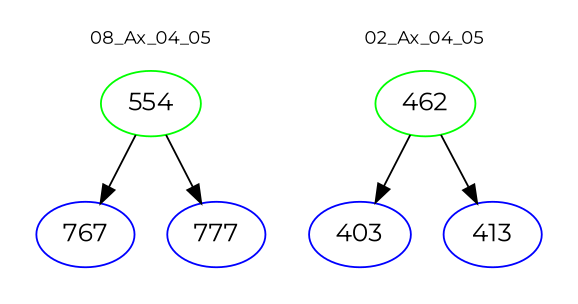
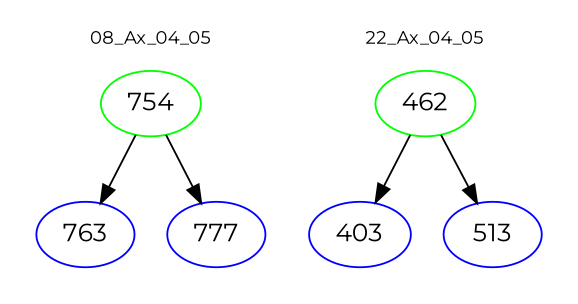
(425, 39) -> (425, 39)
(151, 104) -> (151, 104)
(85, 235) -> (85, 235)
(493, 235) -> (493, 235)
